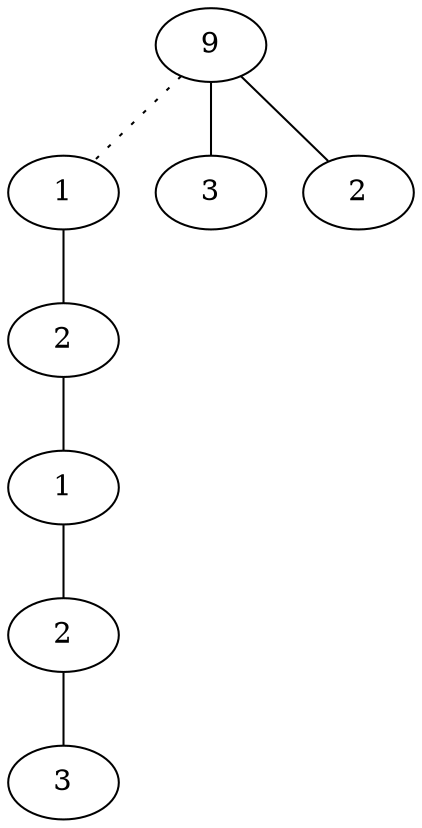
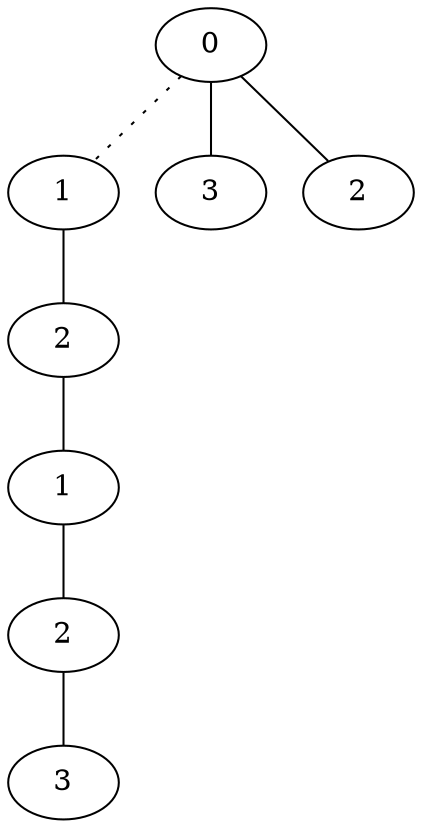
(211, 45) -> (211, 45)
